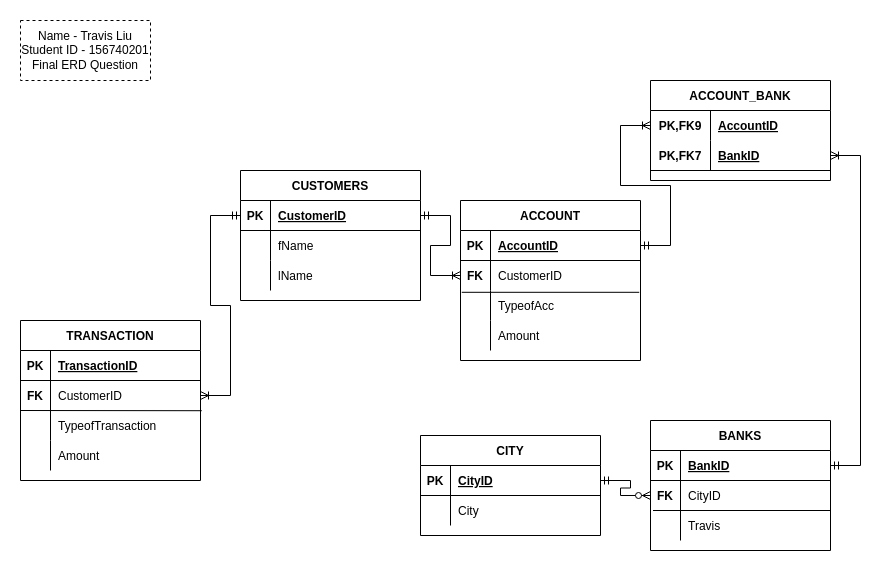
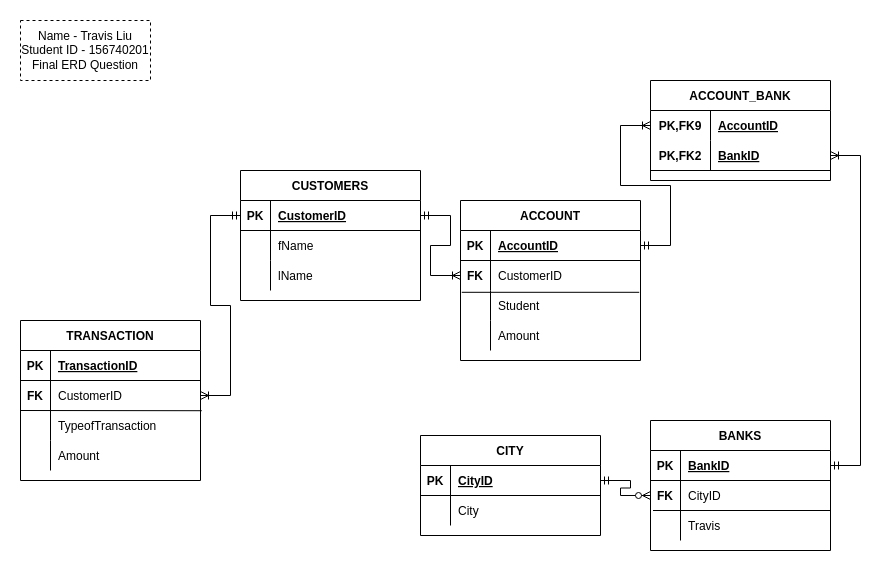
(680, 156) -> (680, 156)
(528, 306) -> (522, 306)
